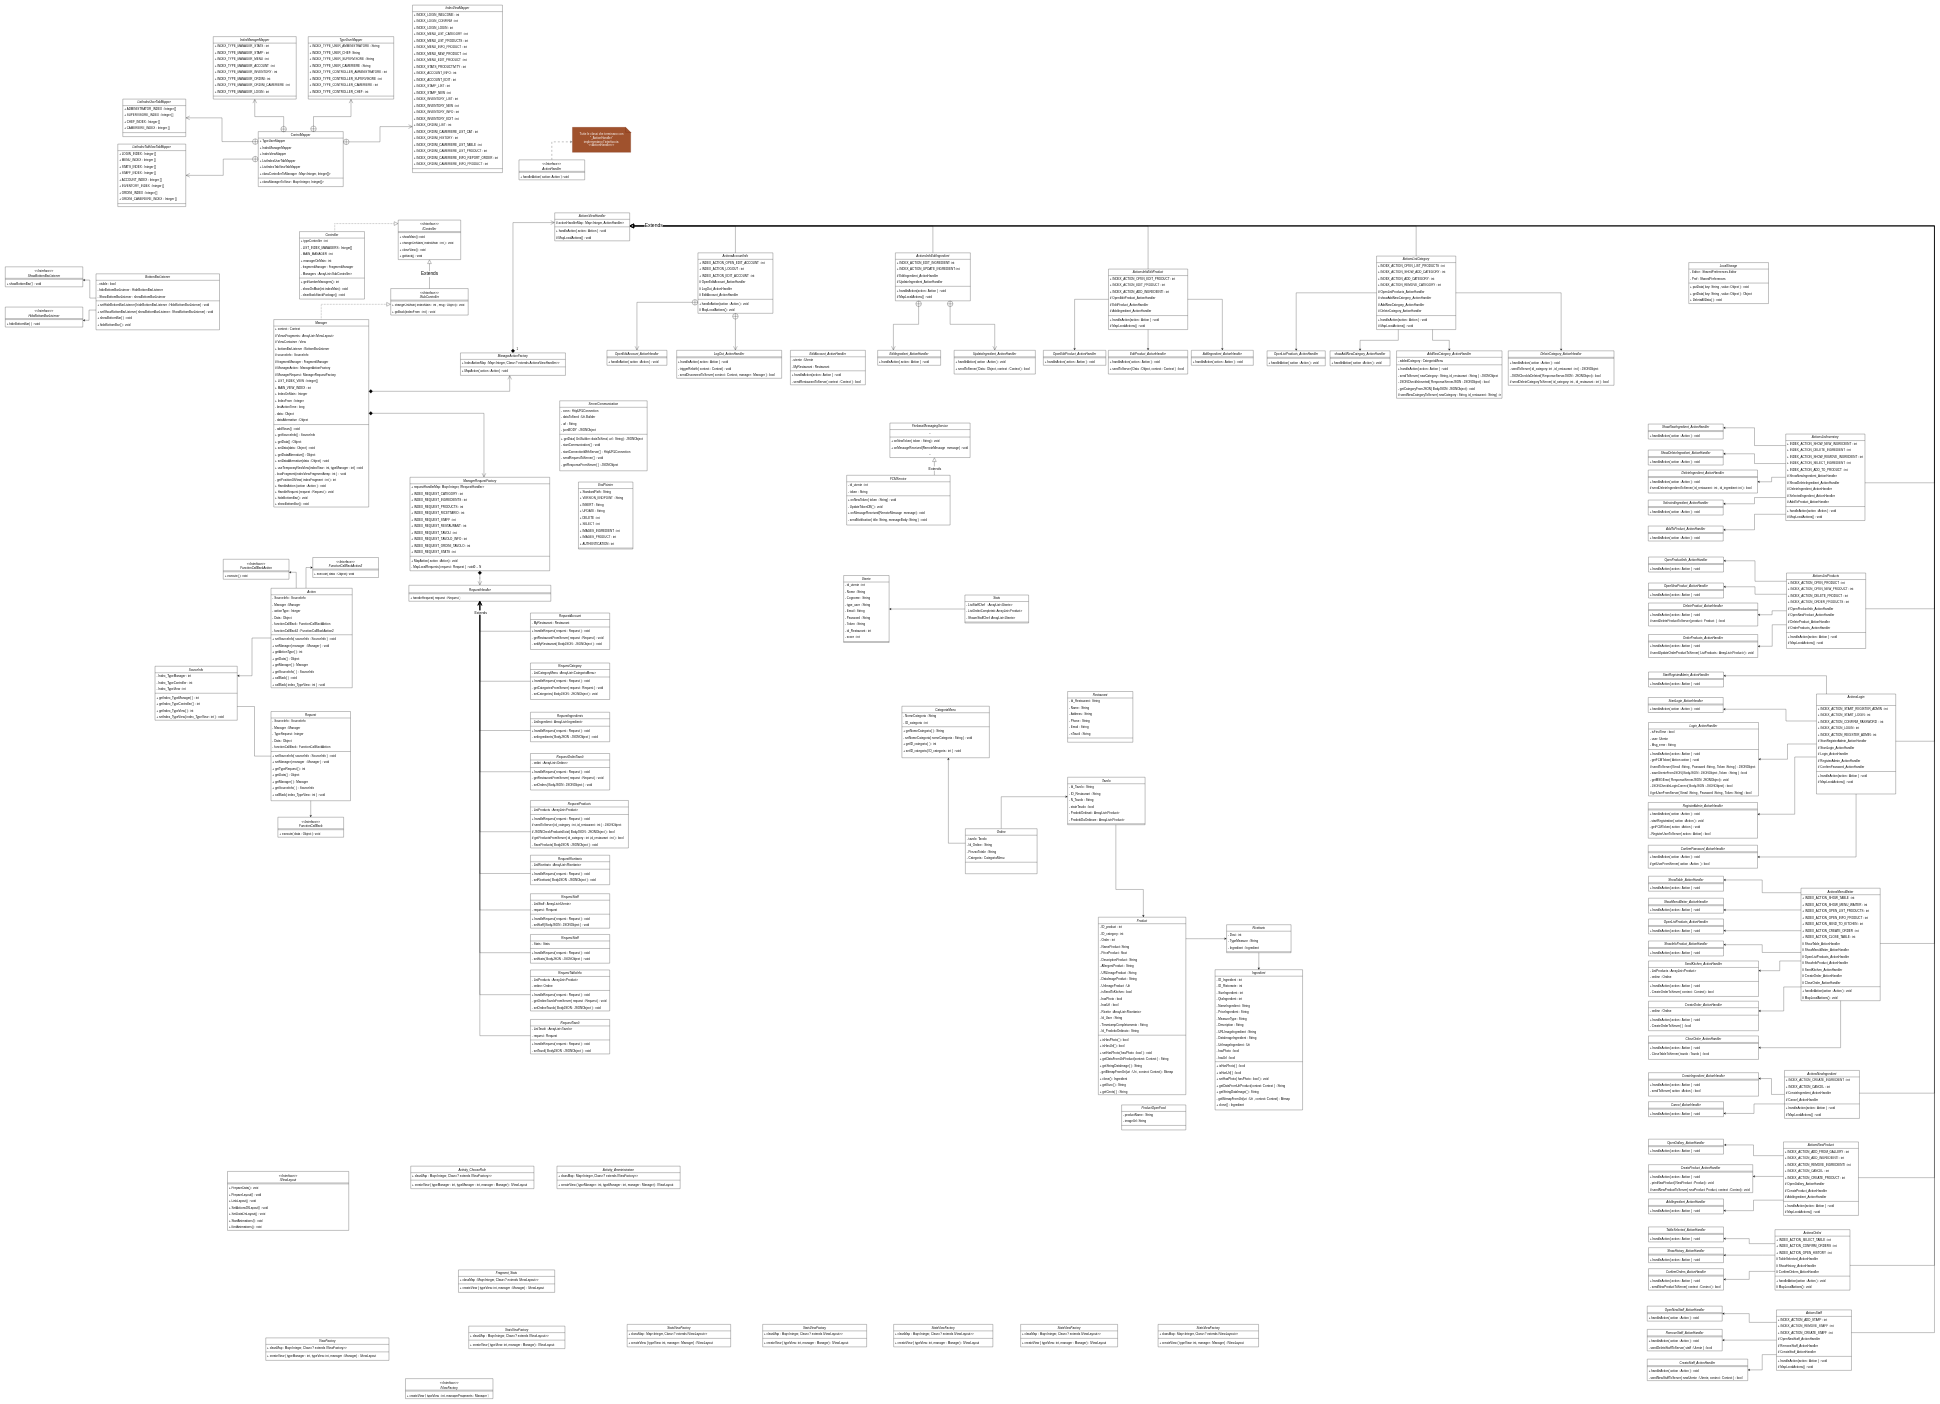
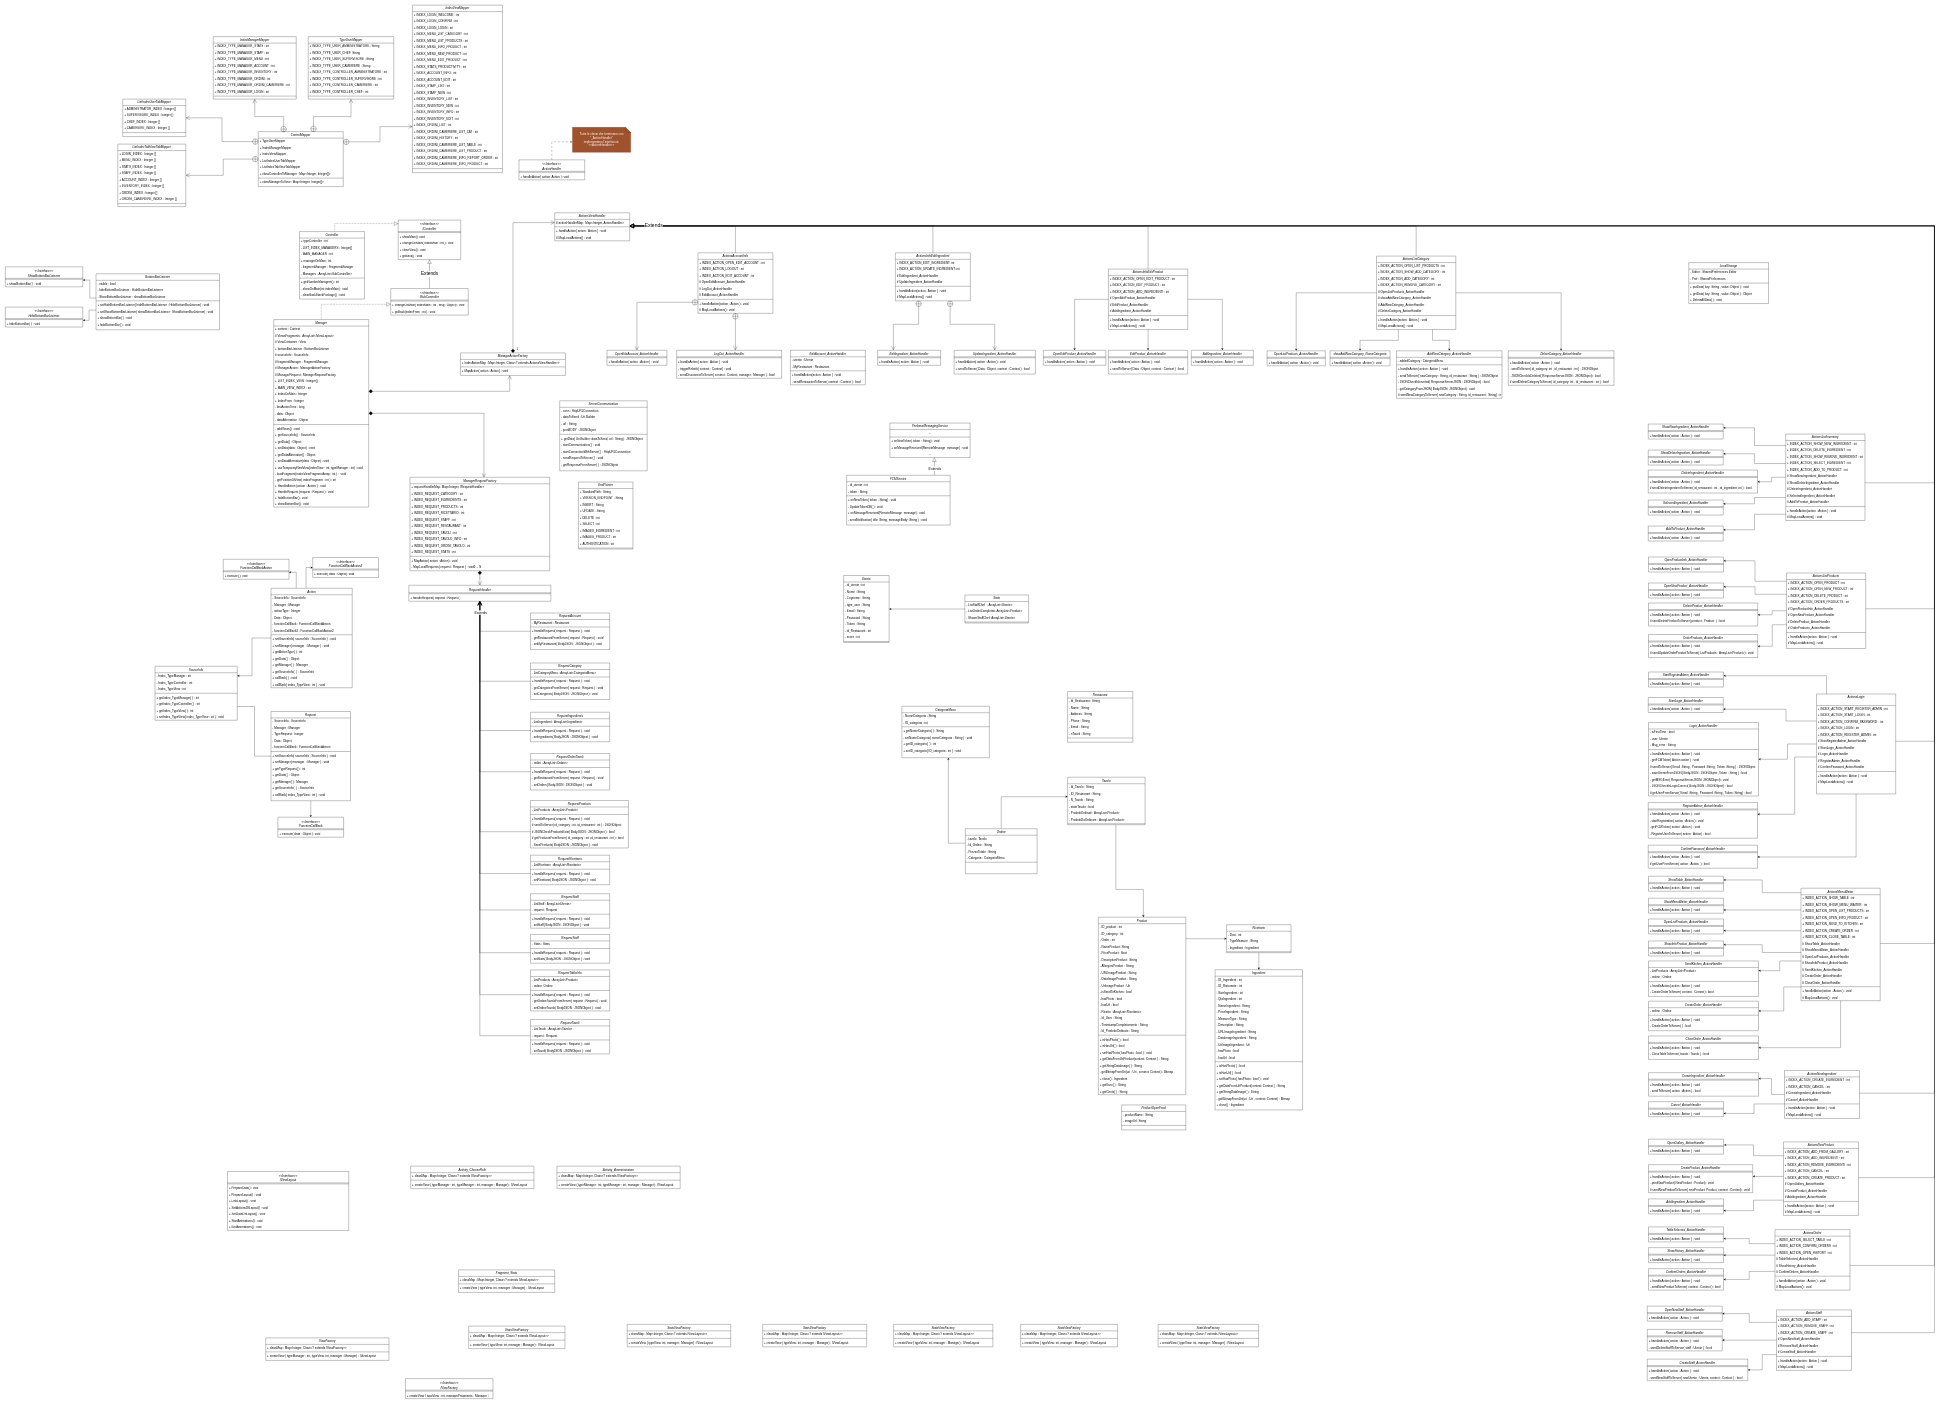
(1360, 354) -> (1360, 354)
